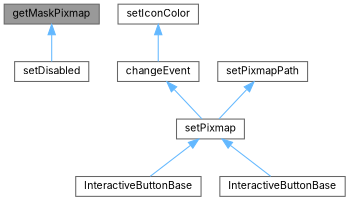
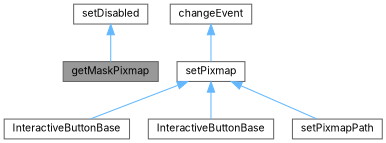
(158, 14) -> none
(52, 48) -> (111, 48)
(233, 104) -> (279, 102)
